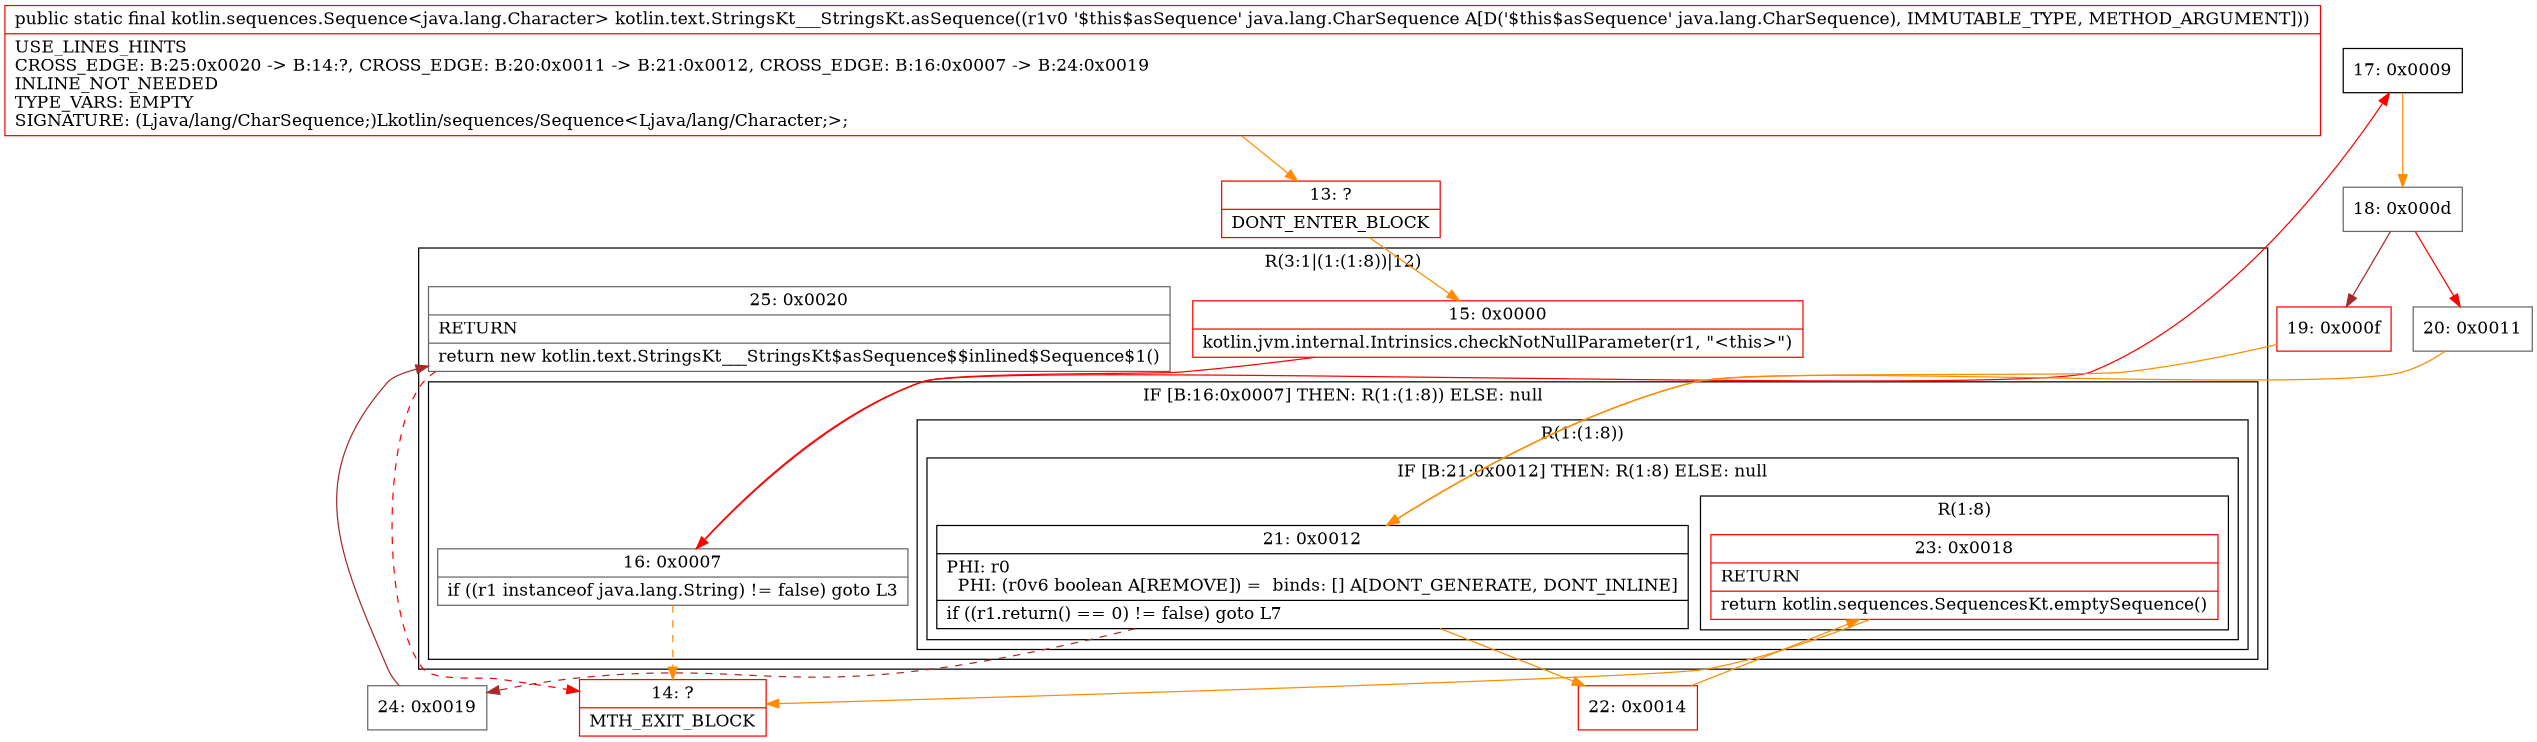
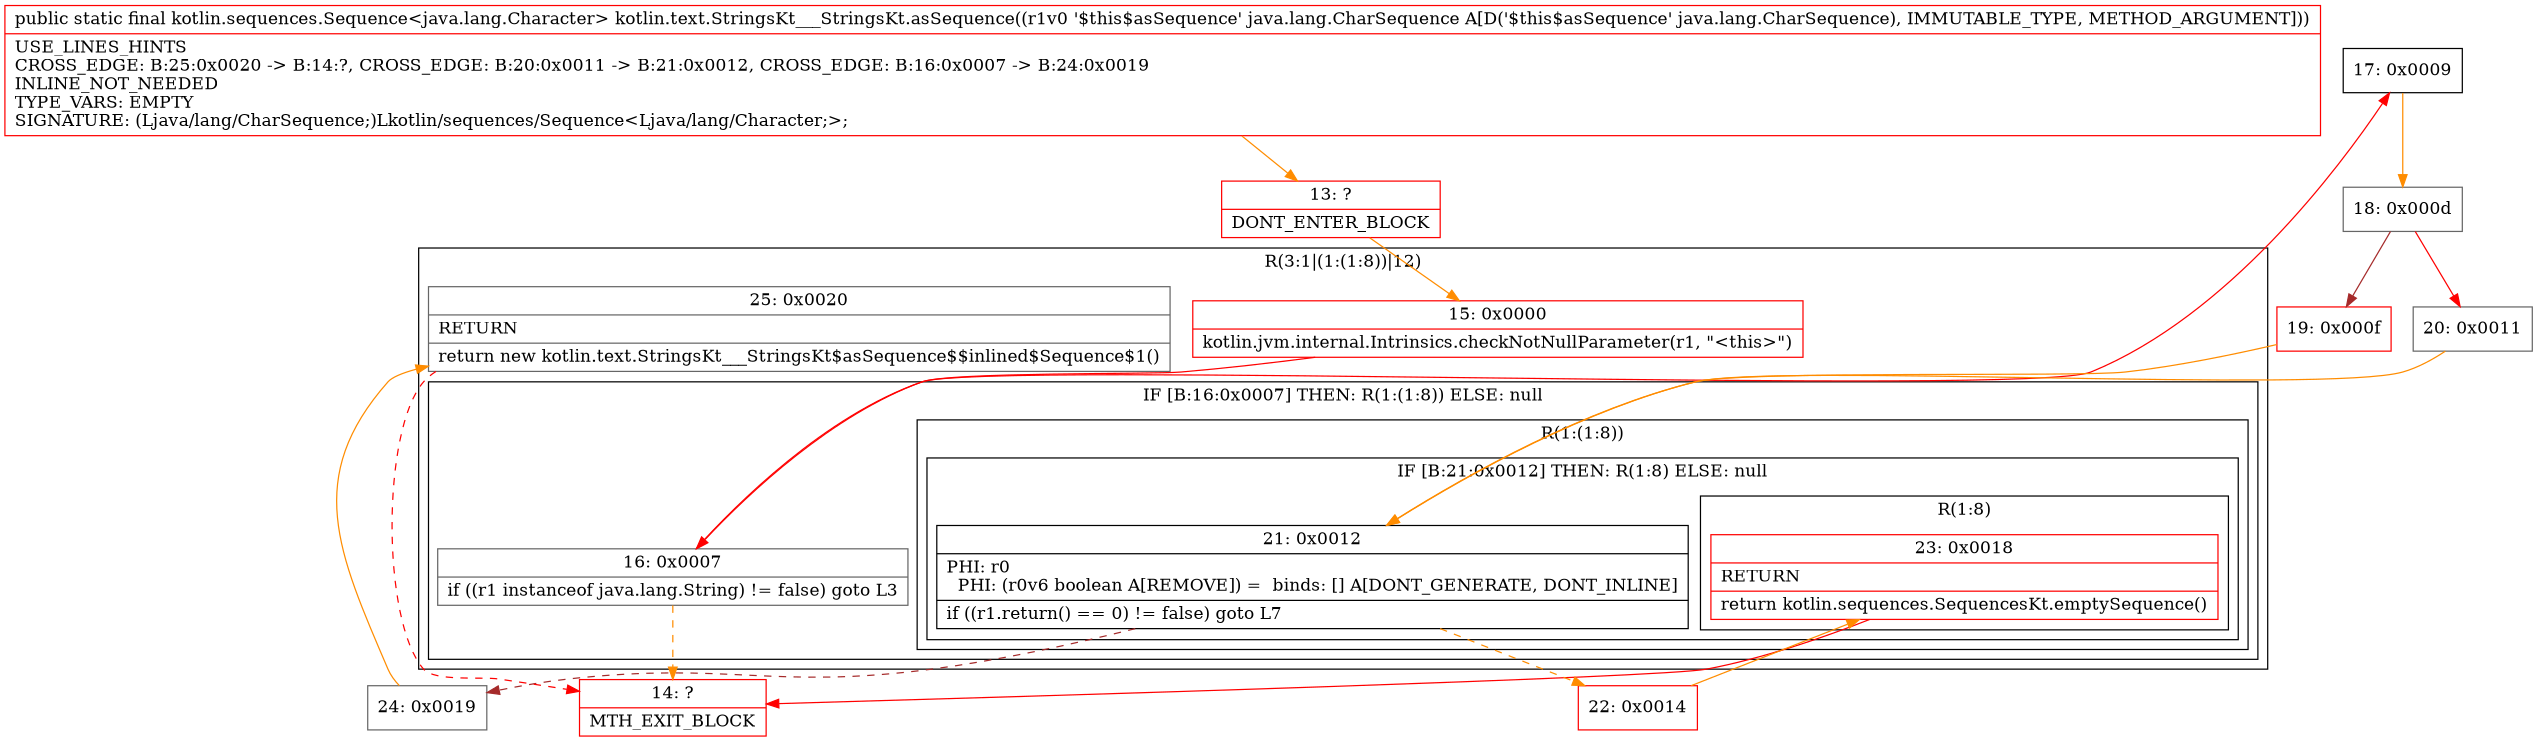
(337, 518) -> (337, 518)
(1507, 655) -> (1507, 655)
(1328, 687) -> (1328, 687)
